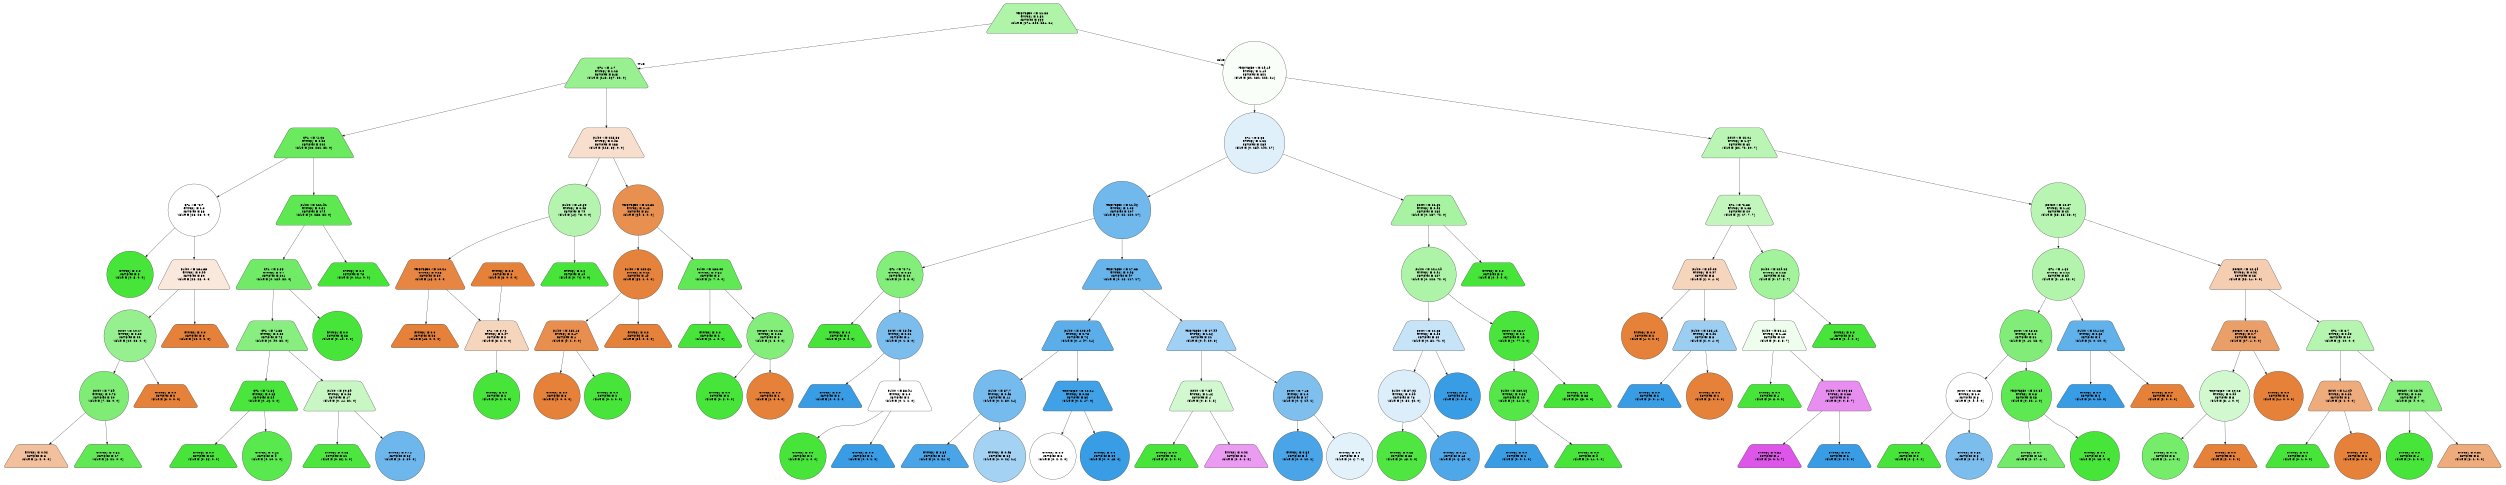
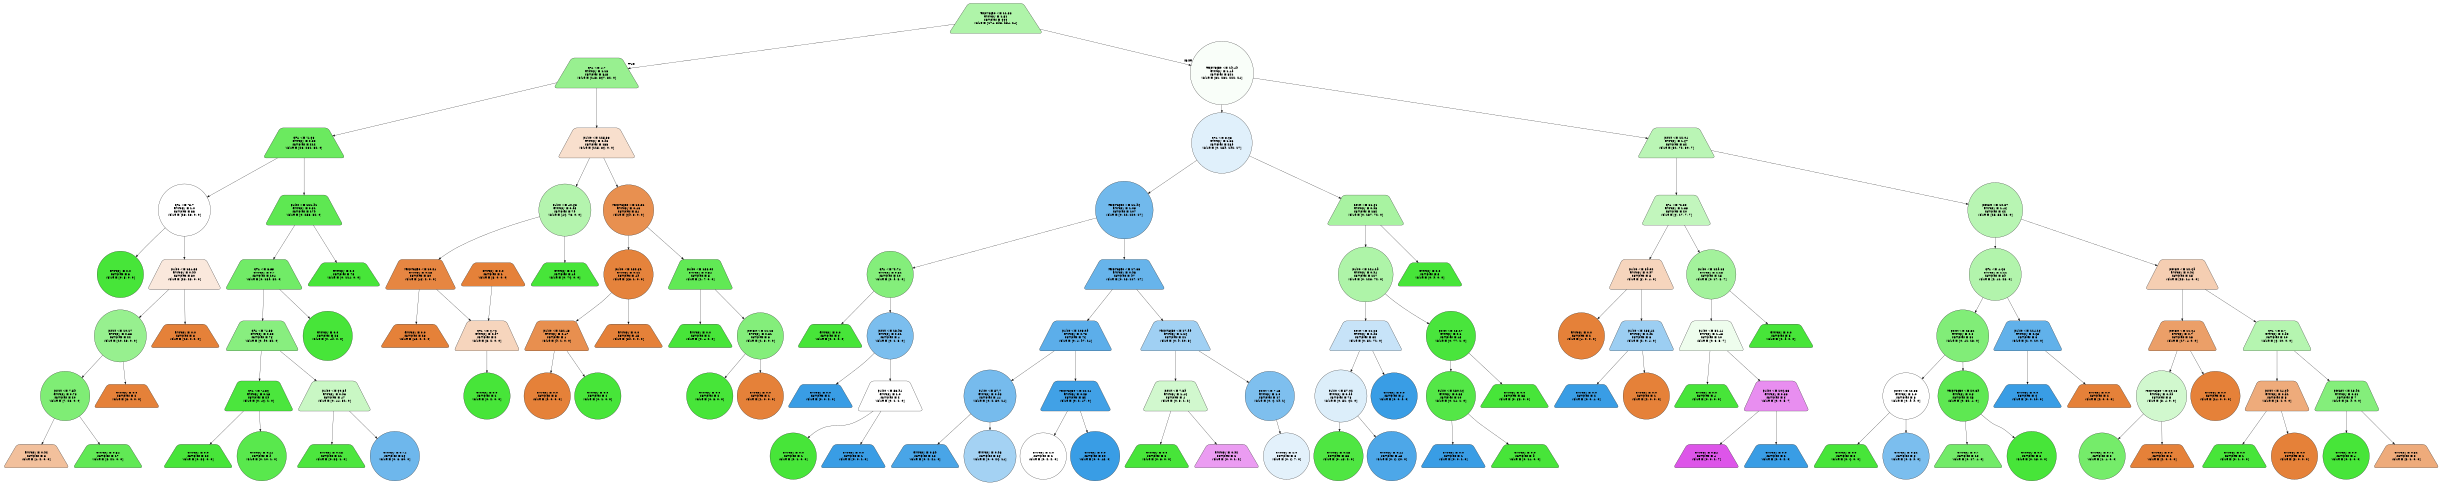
(1298, 456) -> none
